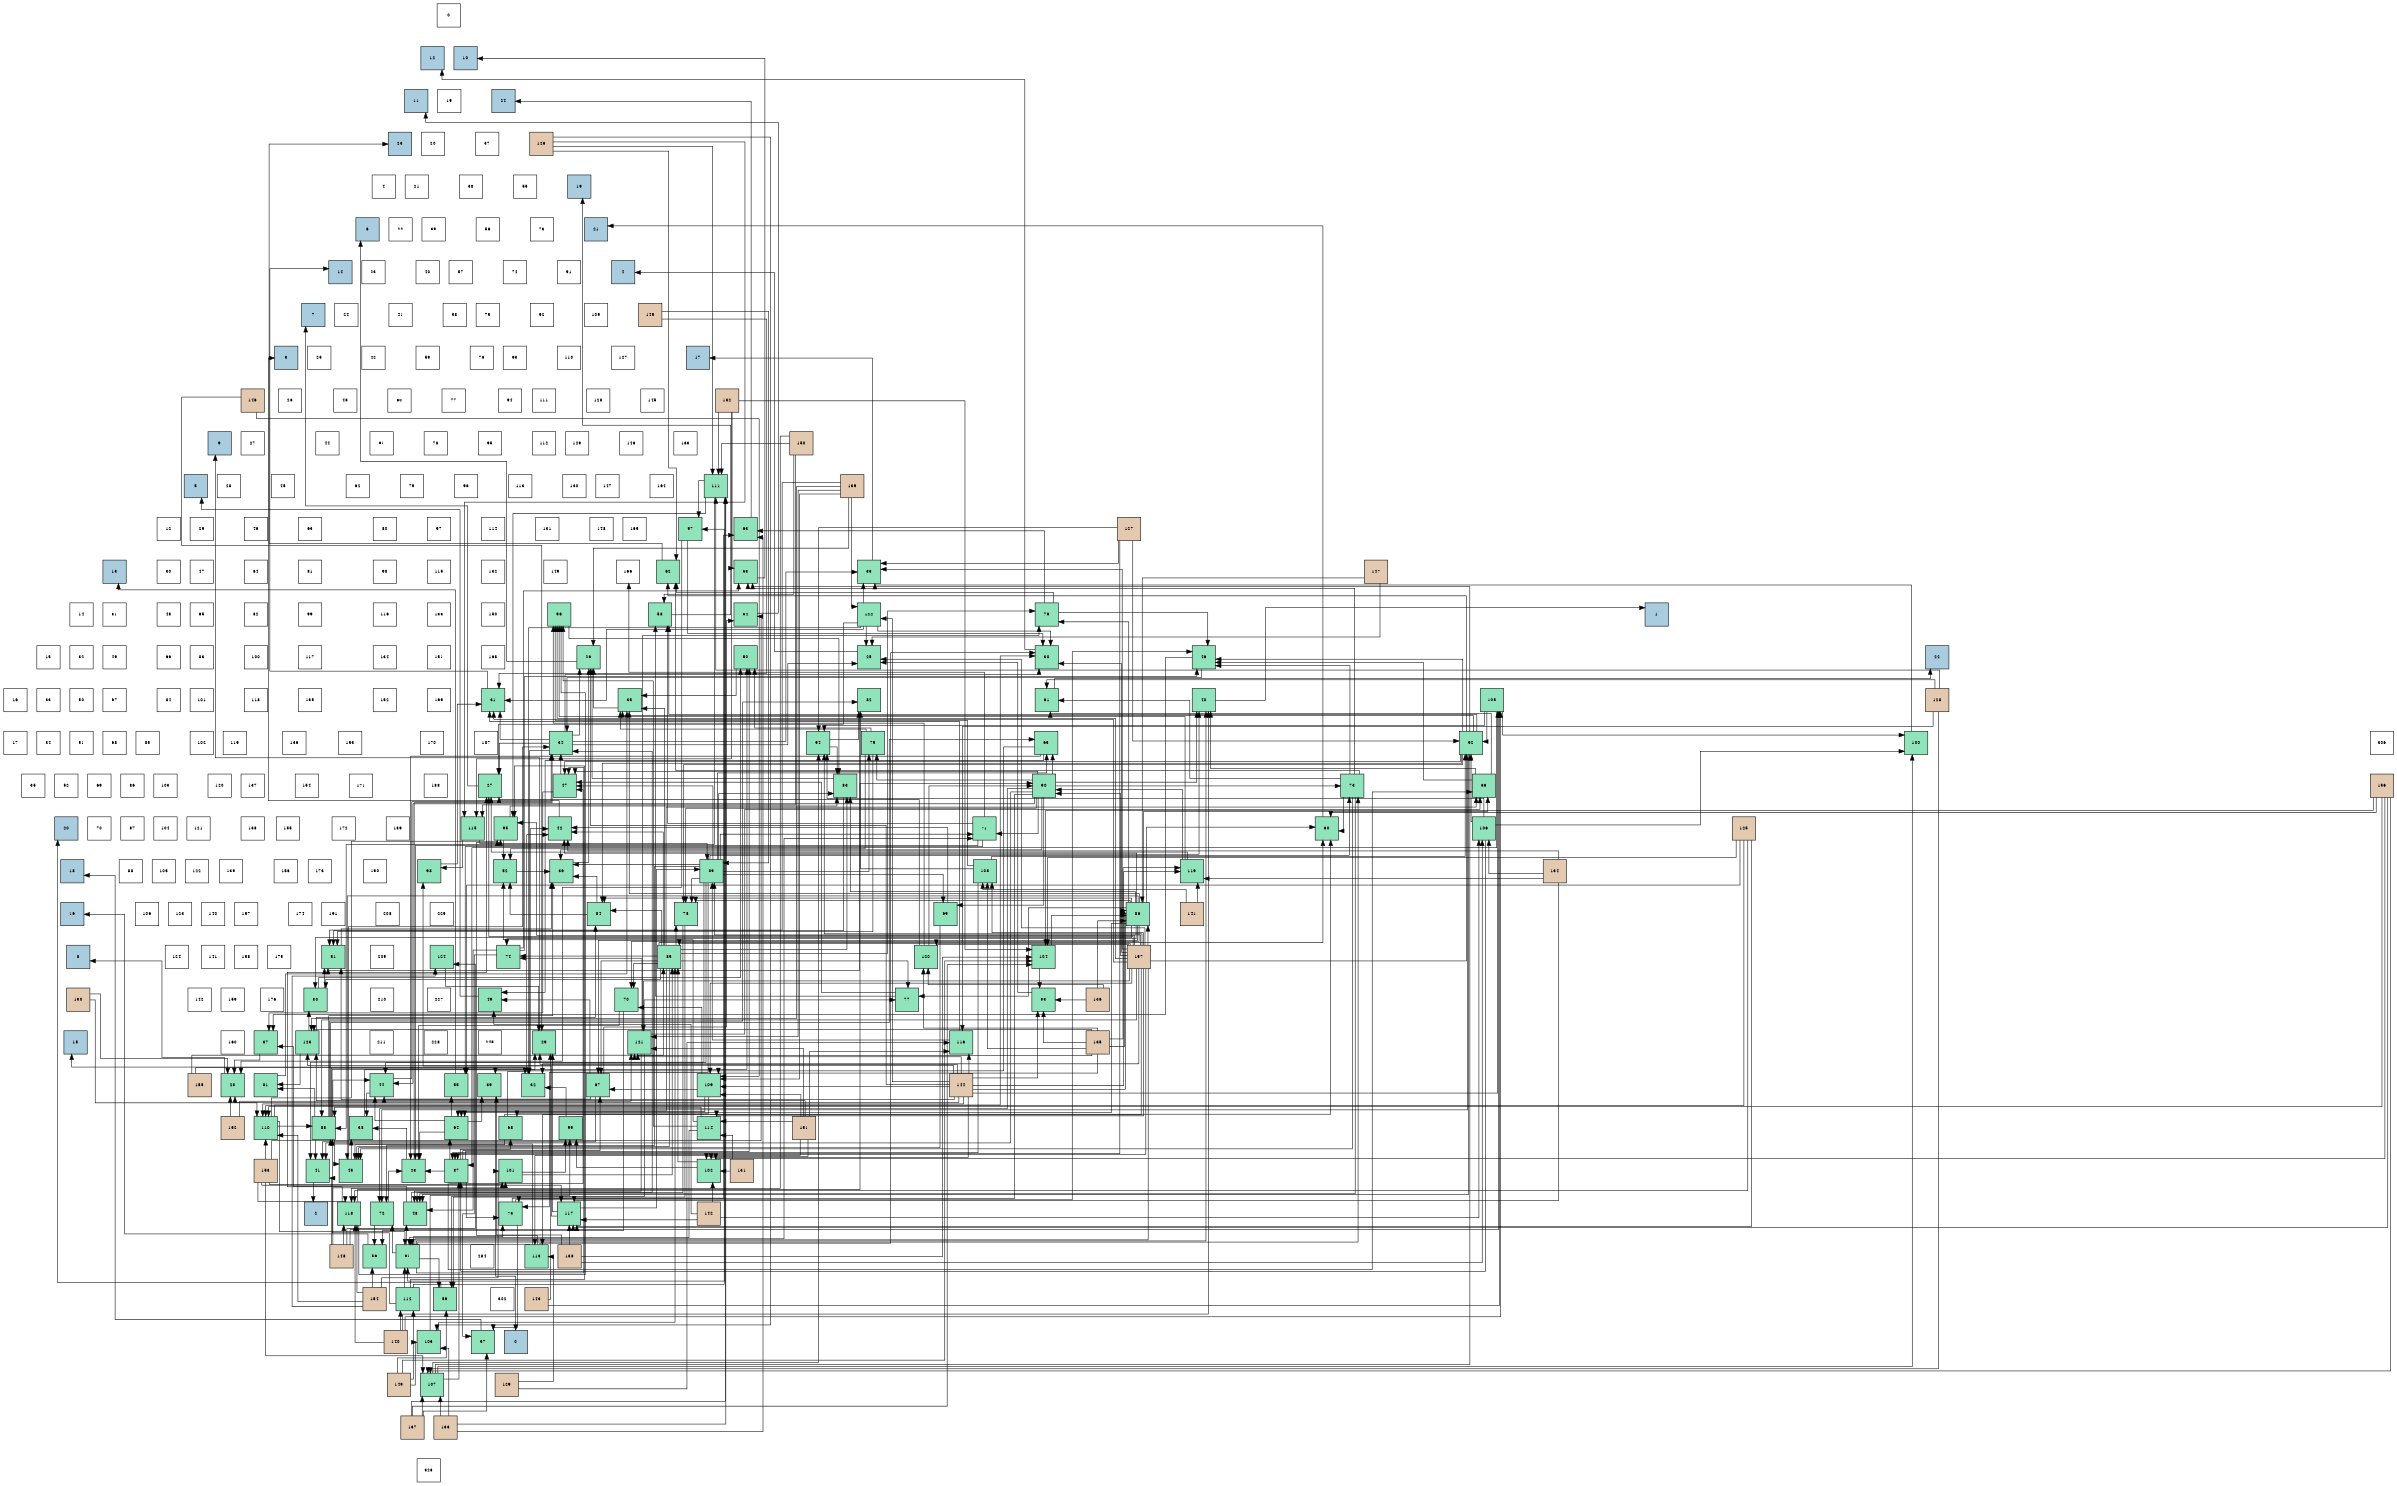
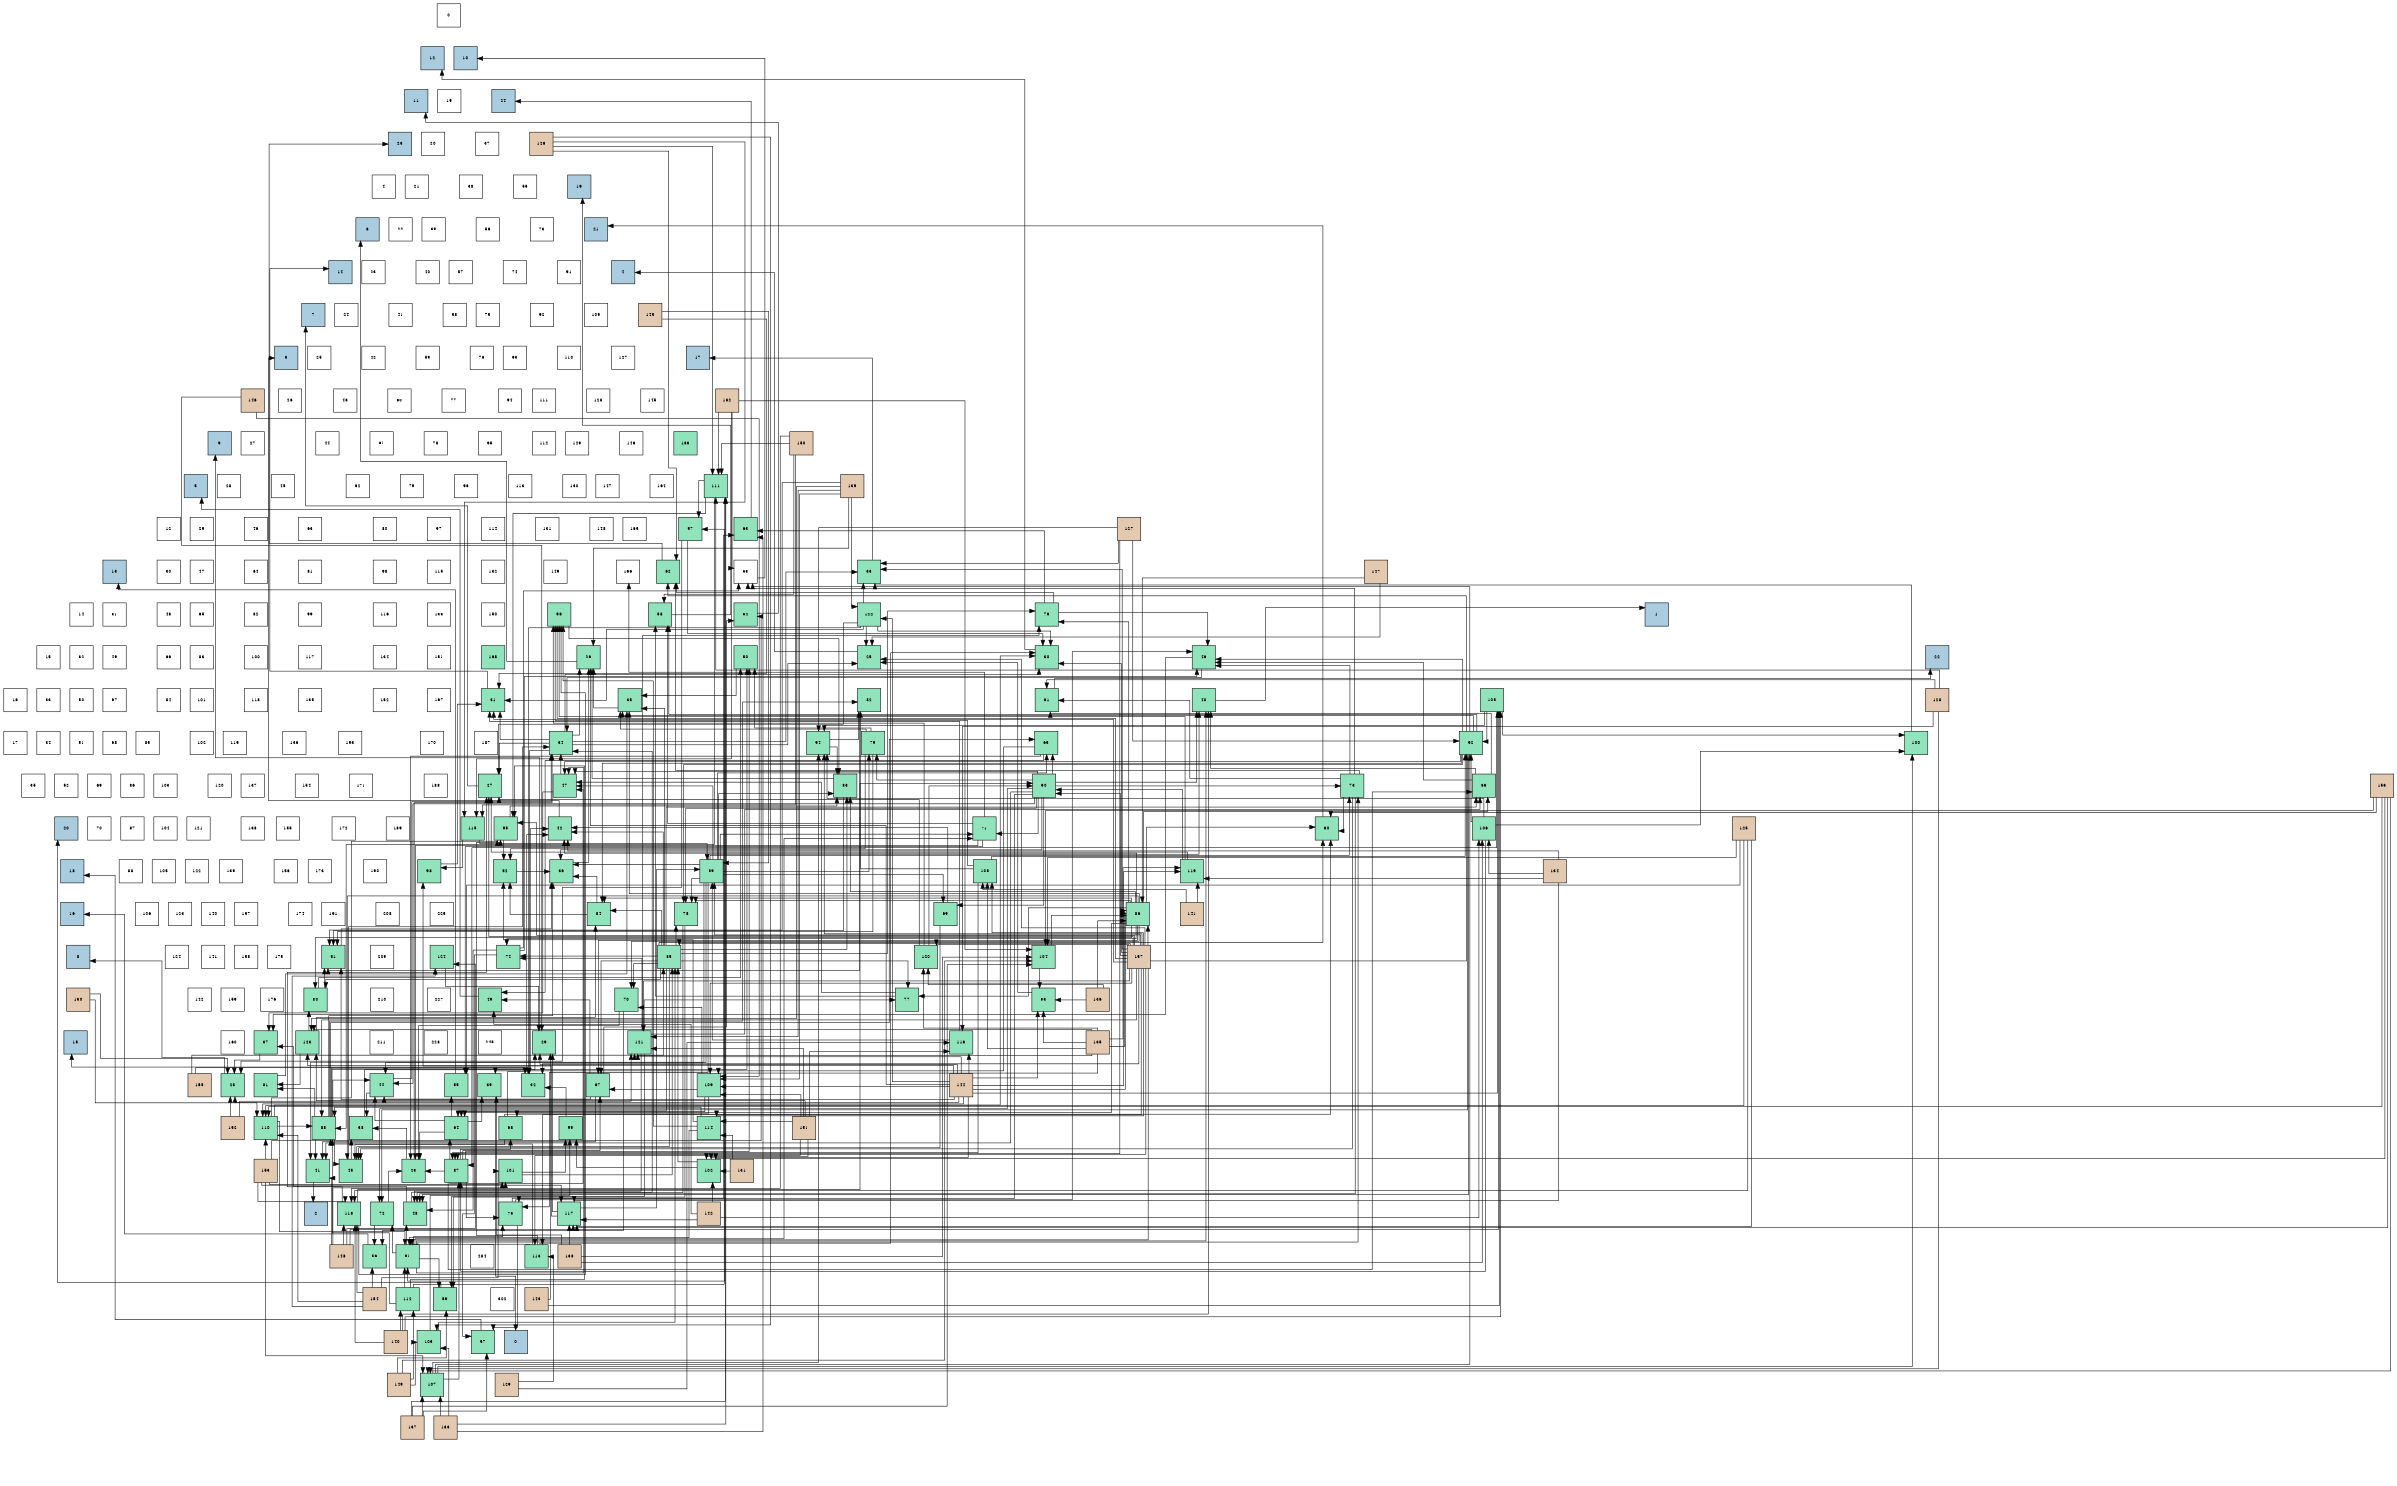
(685, 443) -> (685, 443)
(746, 572) -> (746, 572)
(493, 657) -> (493, 657)
(439, 700) -> (439, 700)
(2382, 743) -> none
(654, 1143) -> none
(429, 1470) -> none
